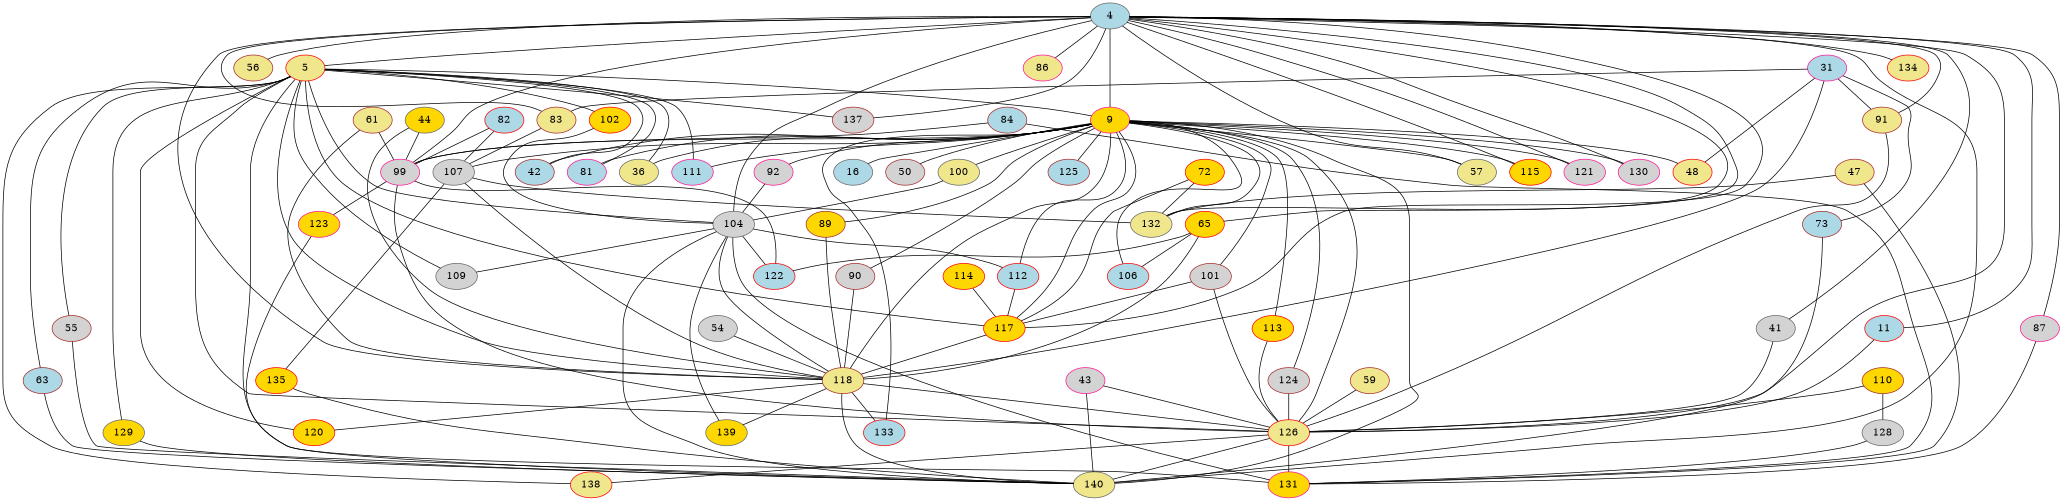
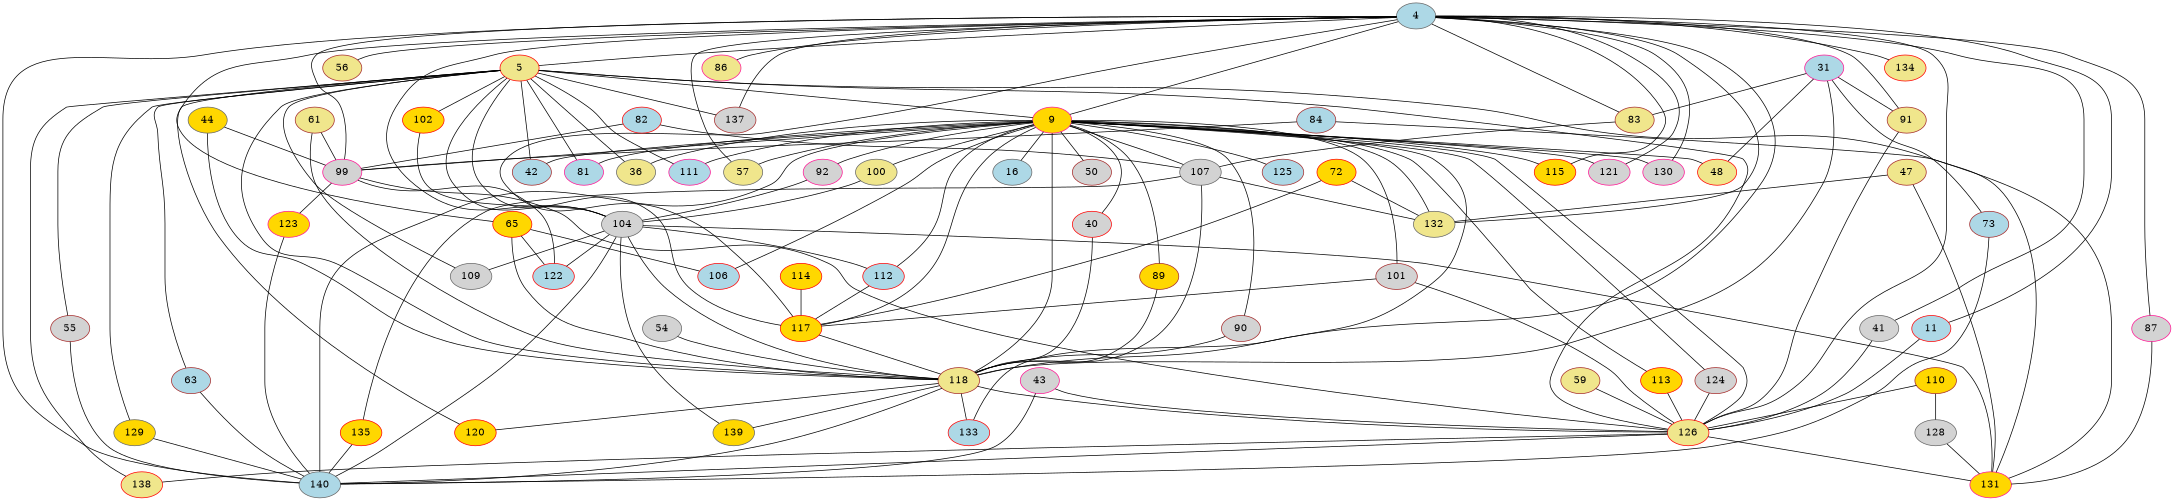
none -> (1092, 224)
(1094, 485) -> (320, 485)
